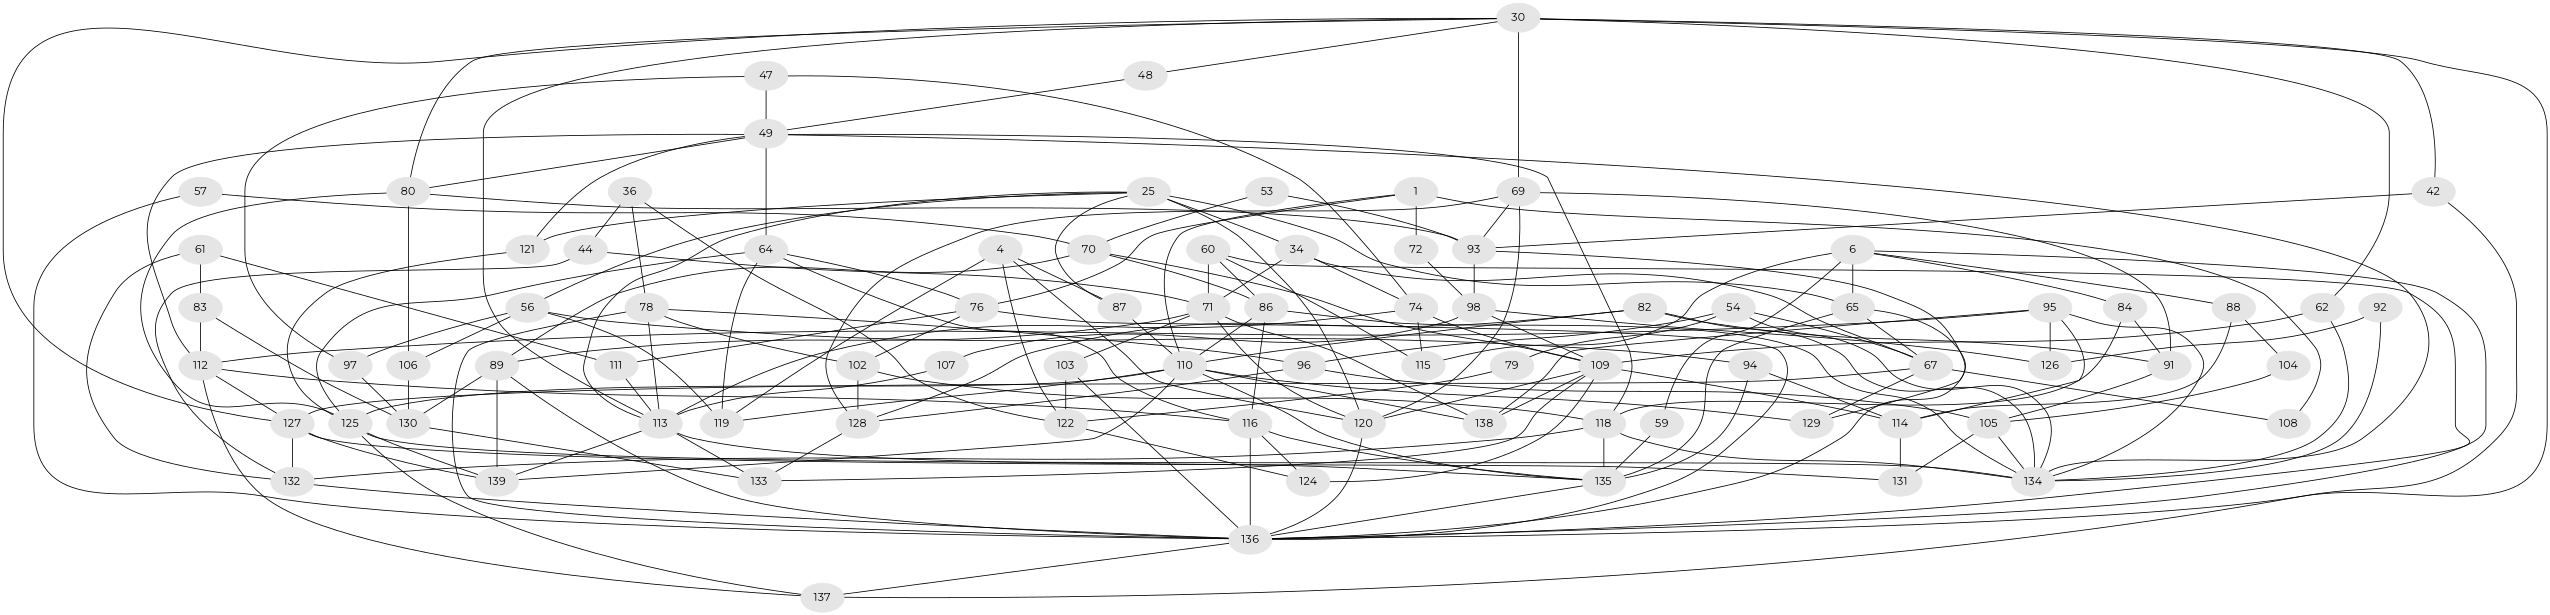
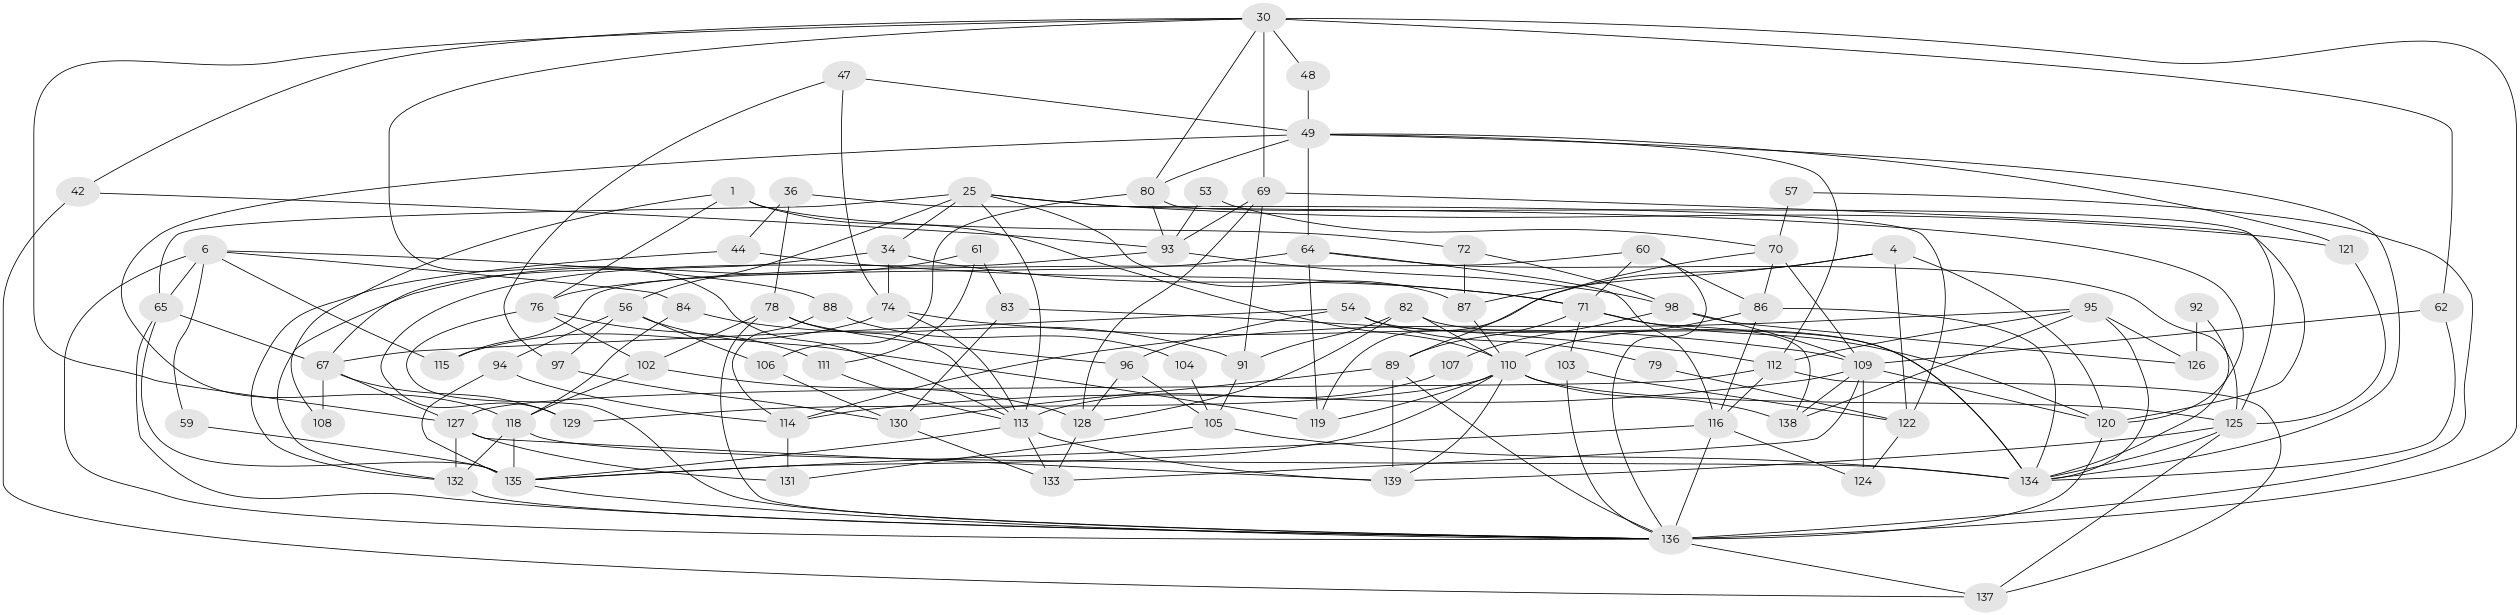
none -> (1464, 282)
